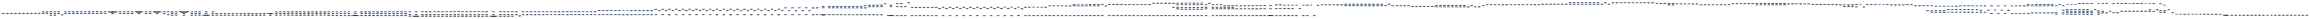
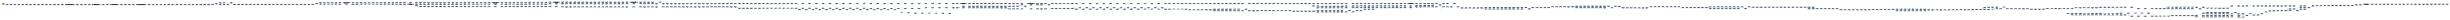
none -> (169, 5)
